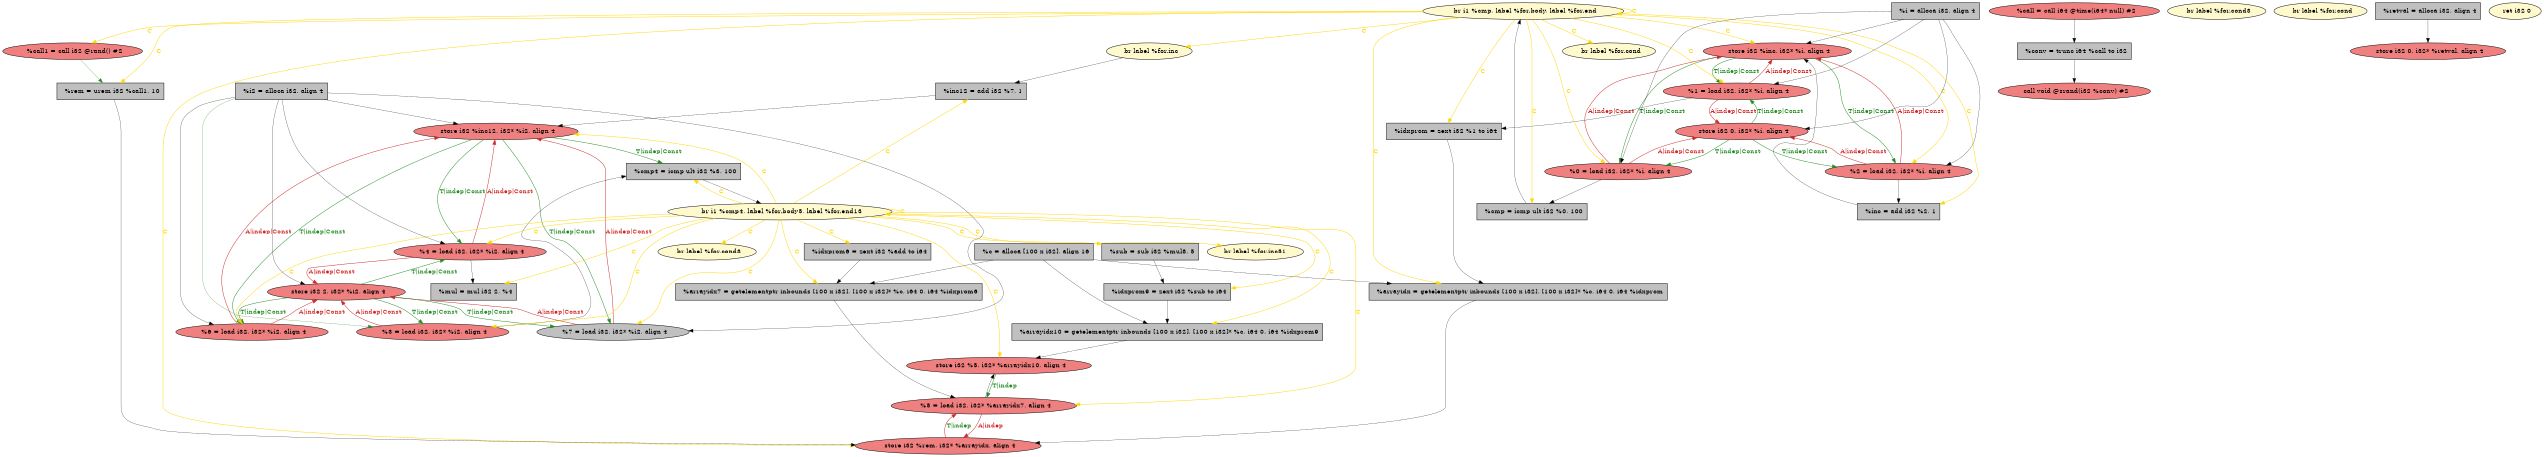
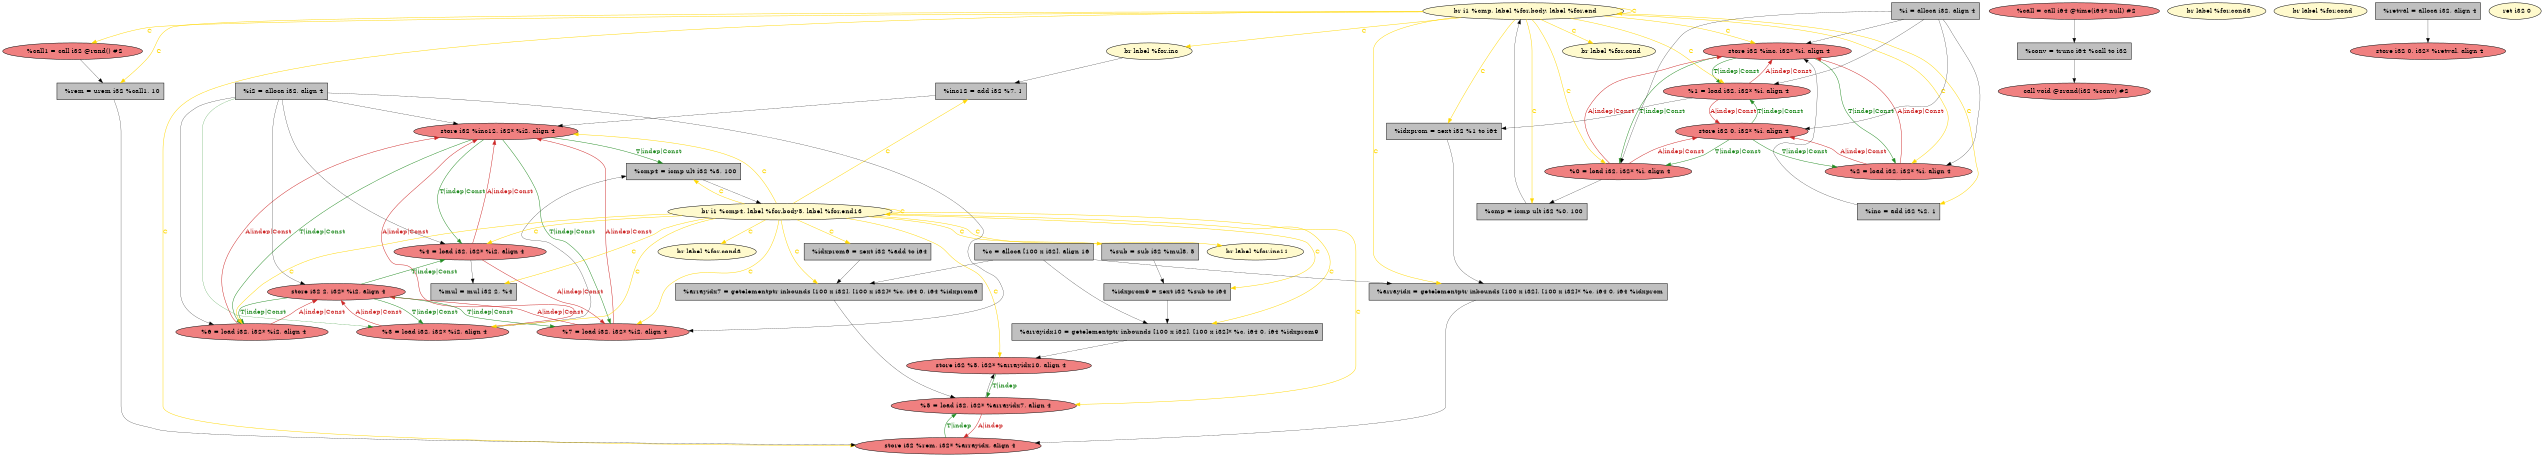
(90, 70) -> (90, 70)
(1899, 189) -> none
(1255, 252) -> (1255, 252)
(353, 263) -> (541, 293)
none -> (419, 288)
(613, 332) -> (613, 332)
(945, 426) -> (945, 426)
